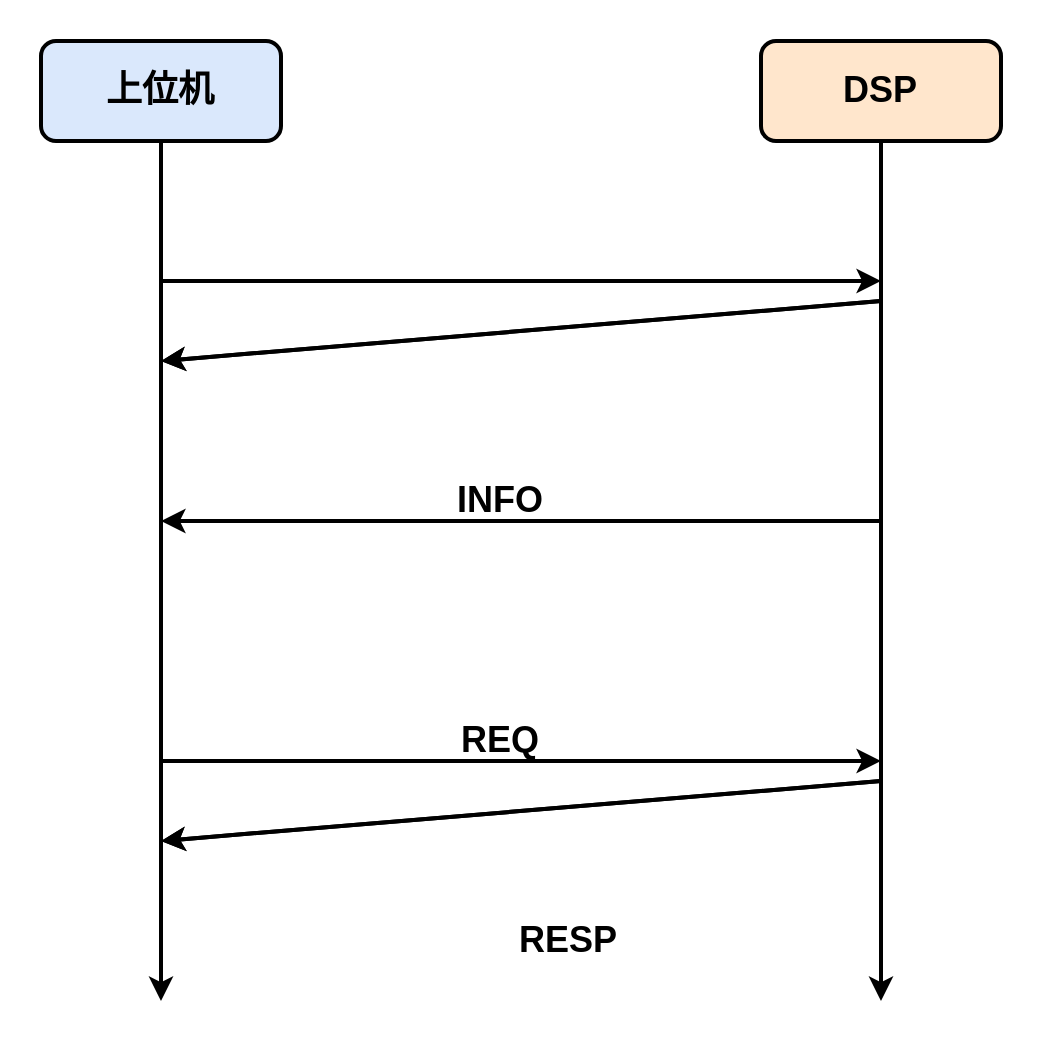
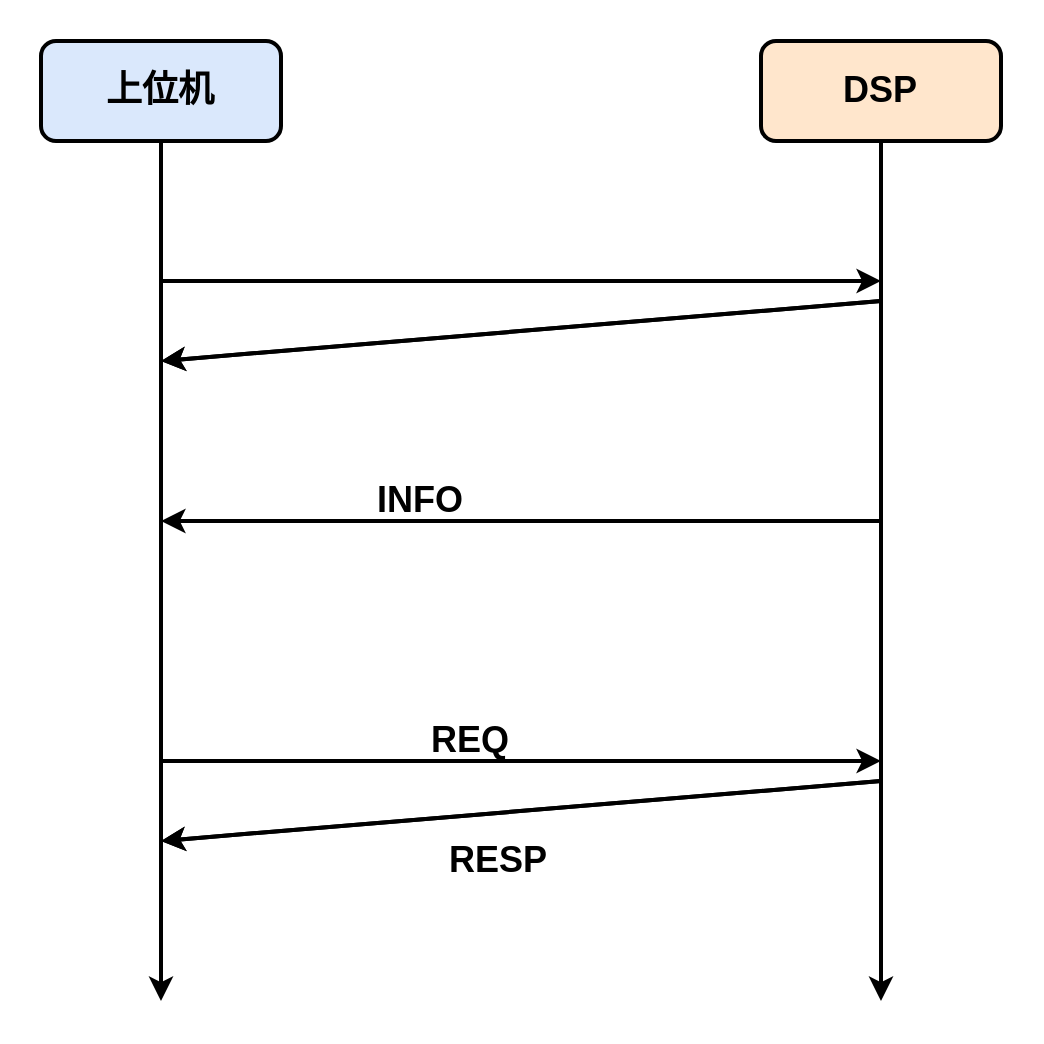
(501, 501) -> (421, 501)
(501, 741) -> (471, 741)
(569, 941) -> (499, 861)
